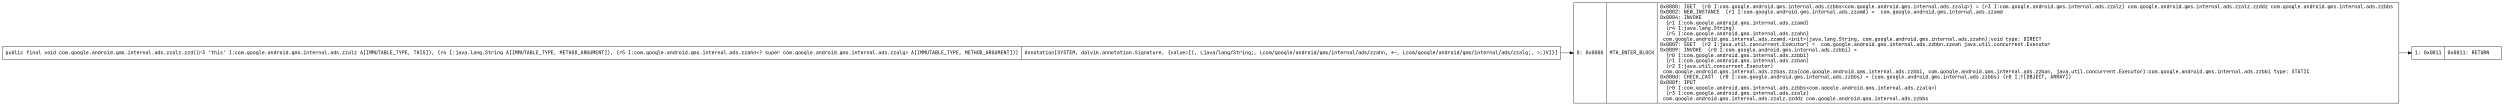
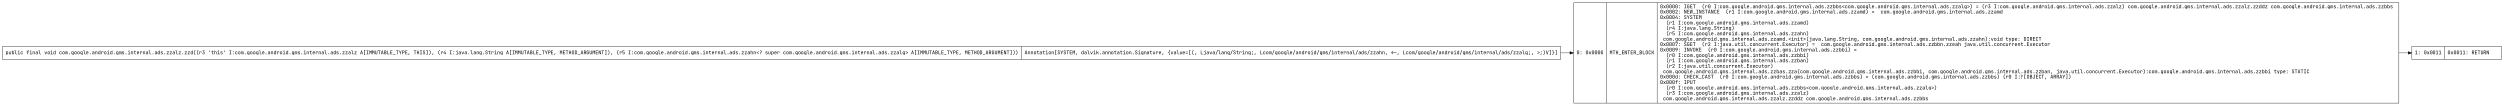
(1684, 18) -> (1684, 18)
